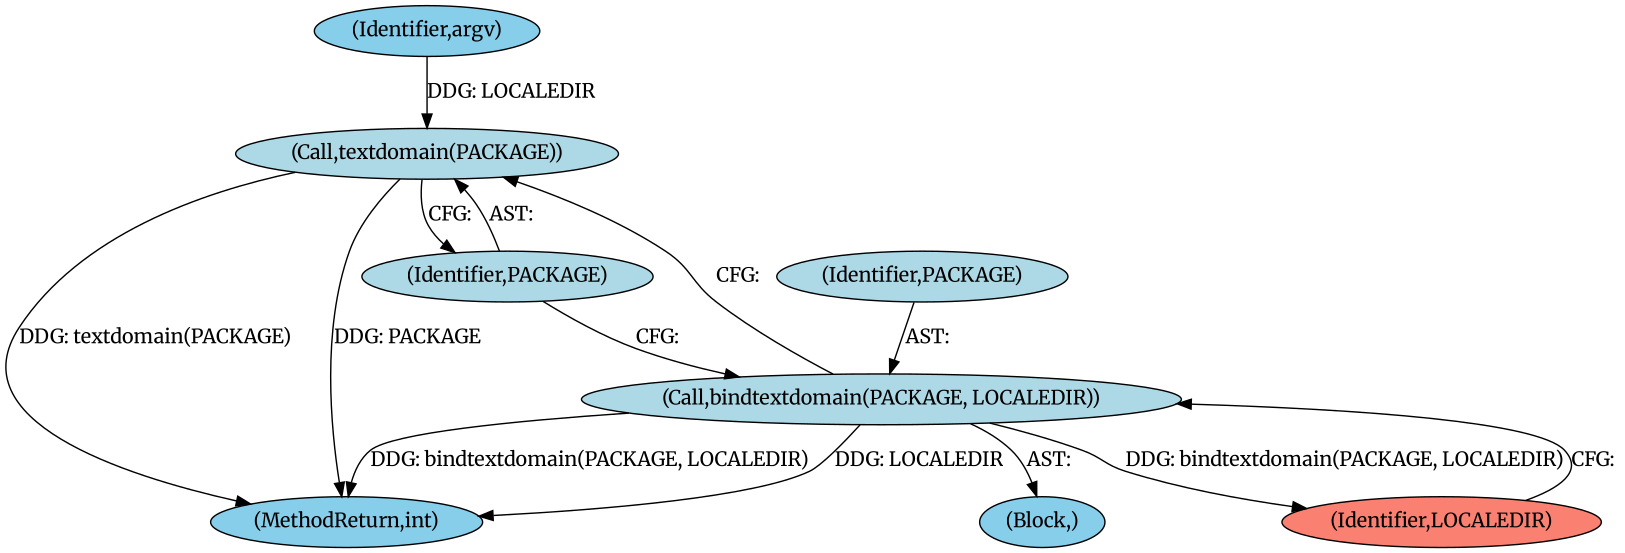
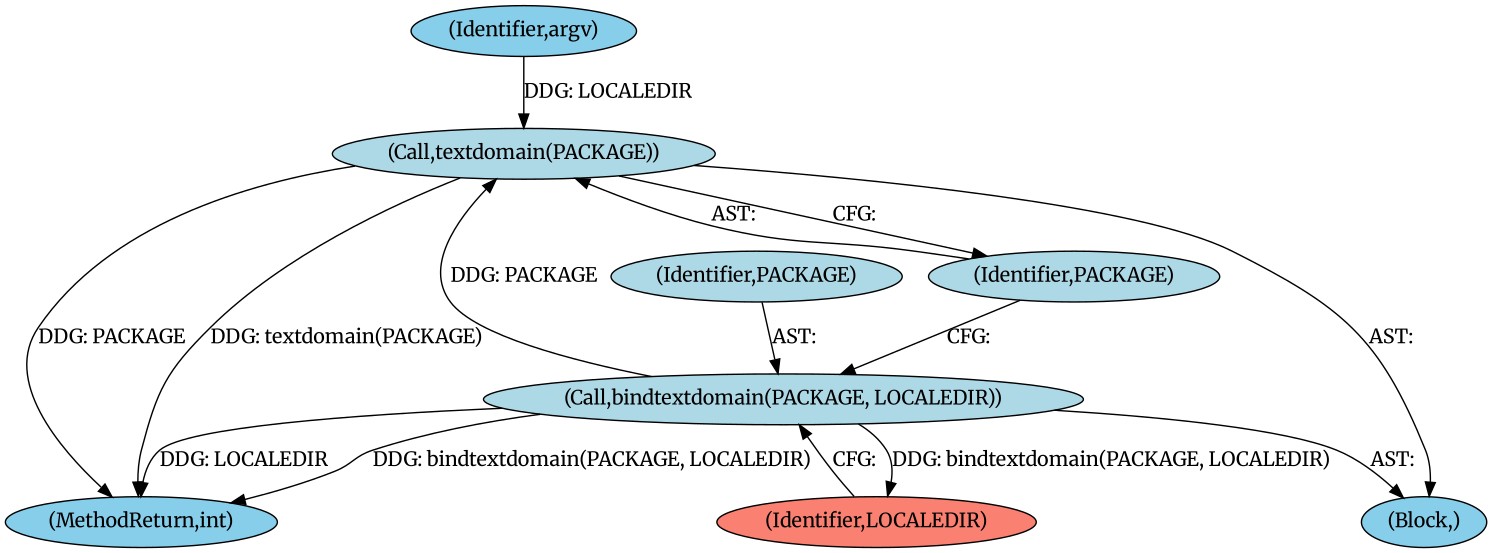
none -> (1123, 218)
(740, 277) -> (524, 277)
